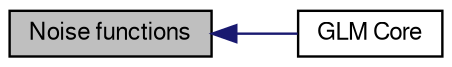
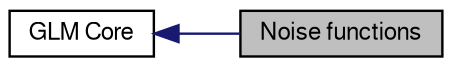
(267, 34) -> (210, 34)
